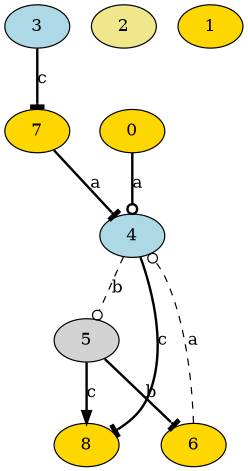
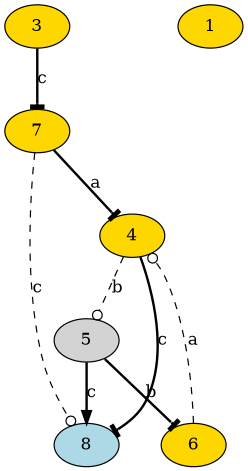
(37, 26) -> (37, 26)
(124, 26) -> none
(132, 131) -> none
(132, 236) -> (132, 236)
none -> (32, 288)
(87, 445) -> (87, 445)
